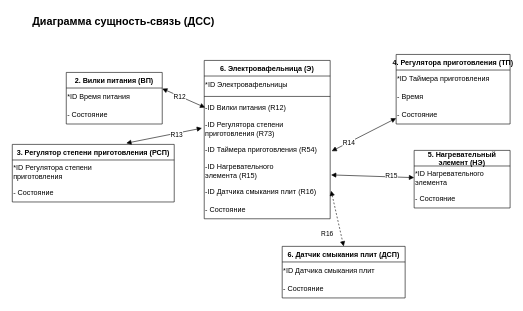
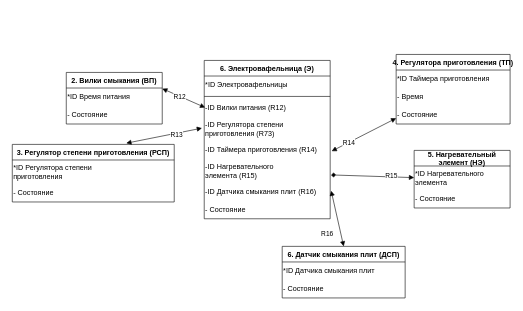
(124, 21) -> none
(114, 80) -> (114, 80)
(265, 150) -> (265, 150)
(337, 175) -> (337, 175)
(337, 218) -> (337, 218)
